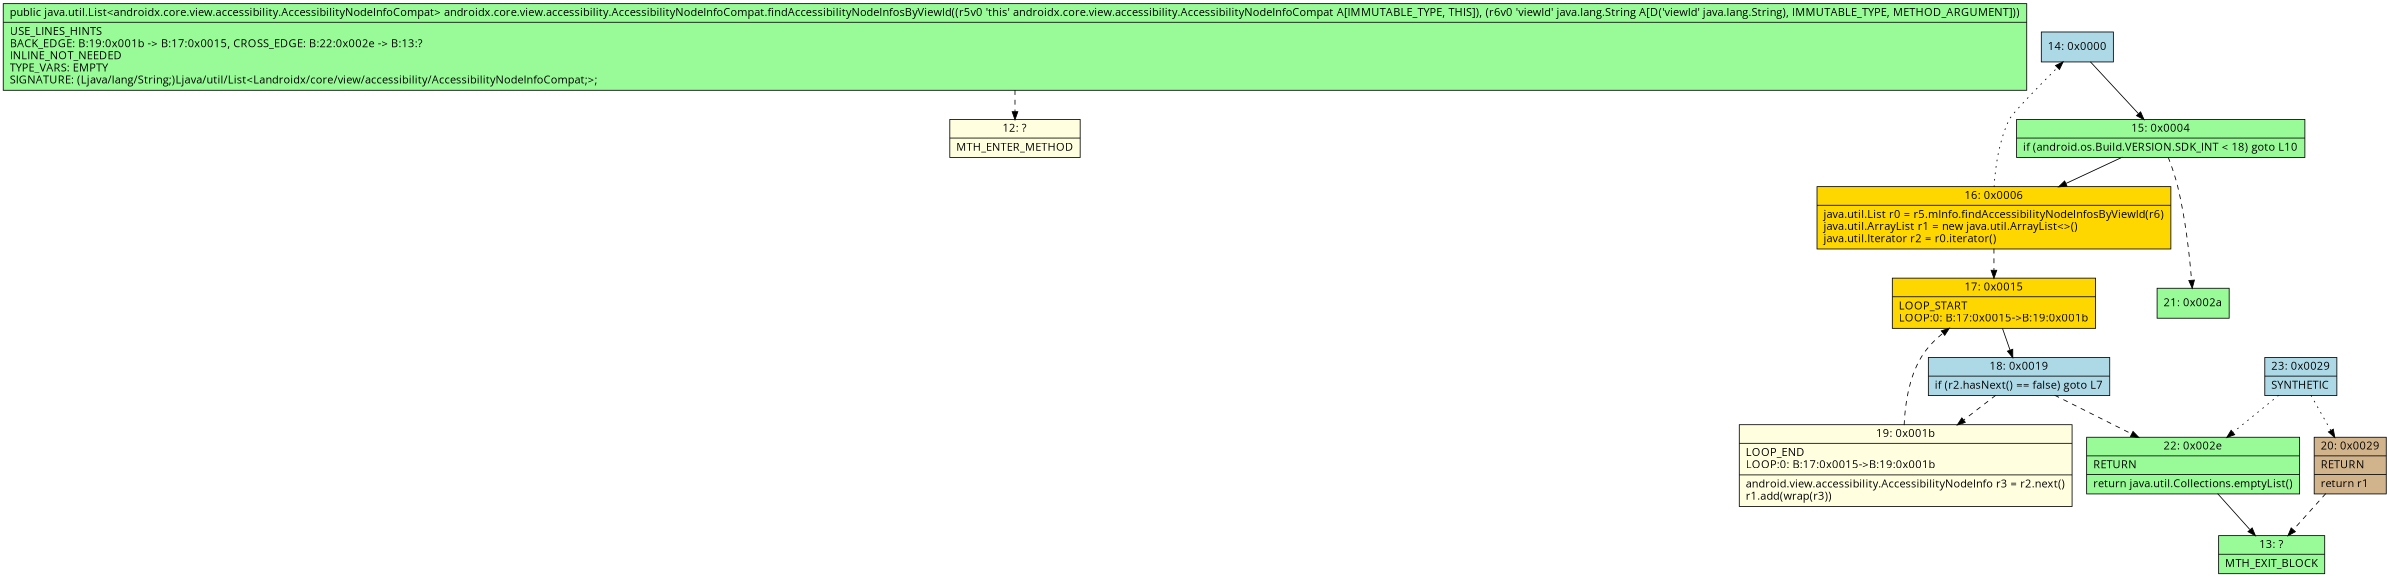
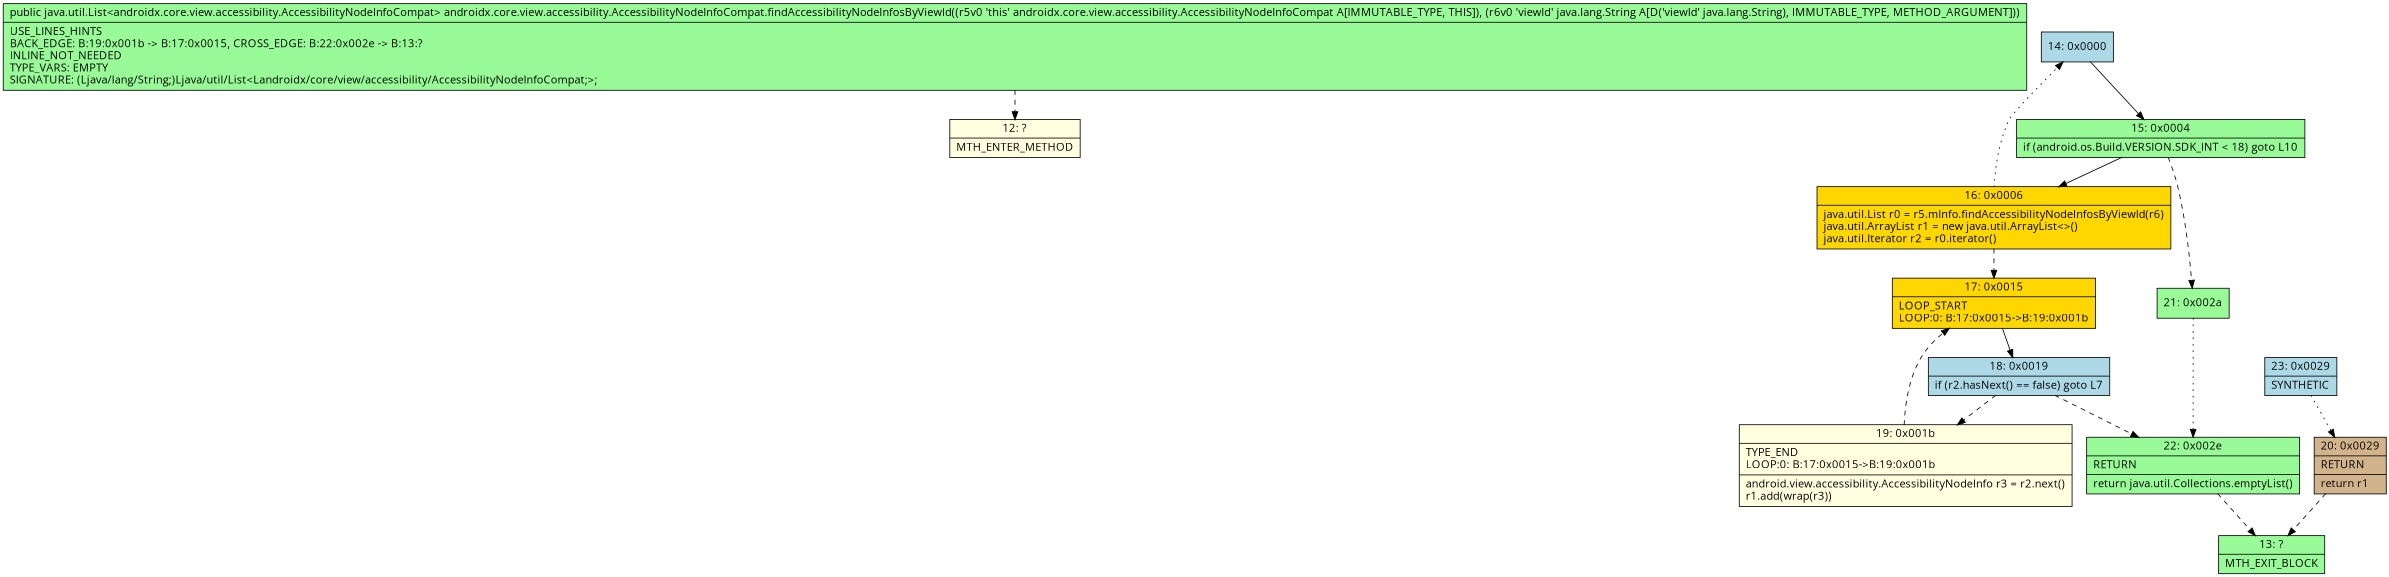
(2256, 414) -> (2193, 374)
(1775, 453) -> (1772, 453)
(2234, 512) -> (2234, 512)
